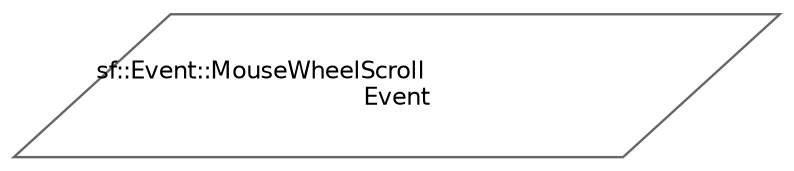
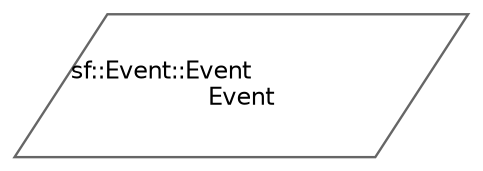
(397, 86) -> (241, 86)
